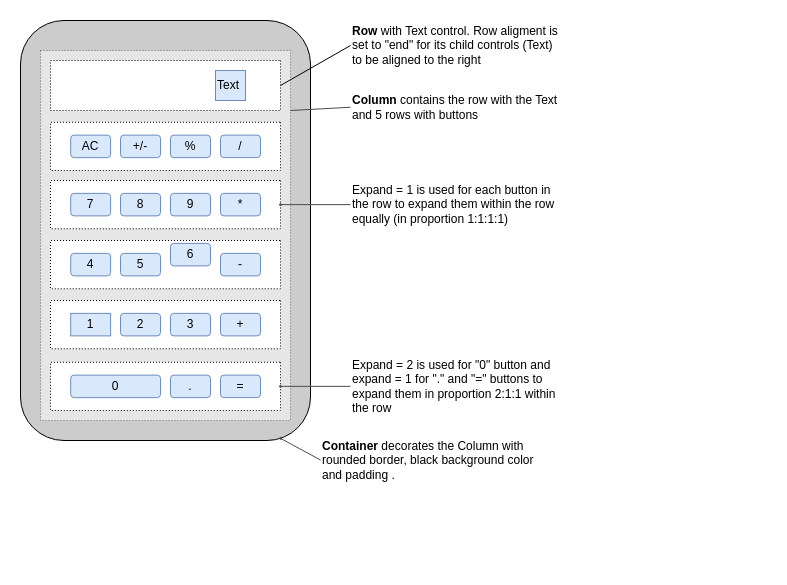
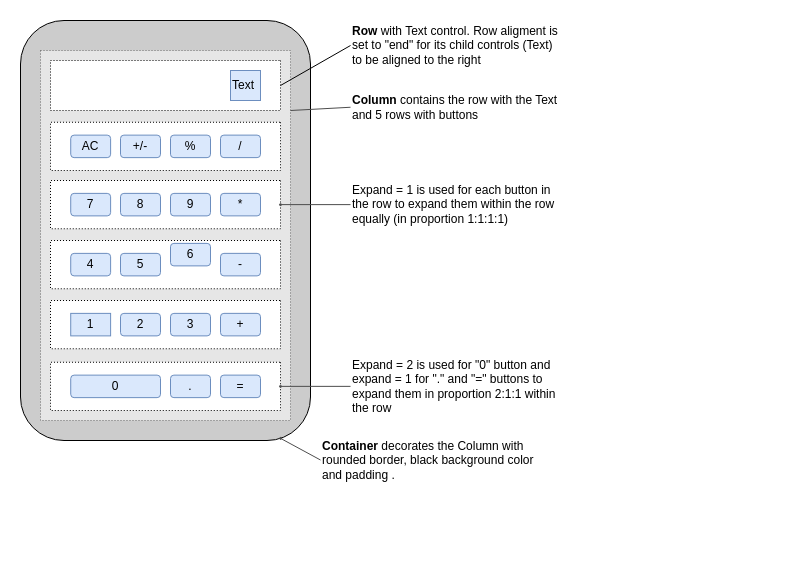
(231, 86) -> (246, 86)
